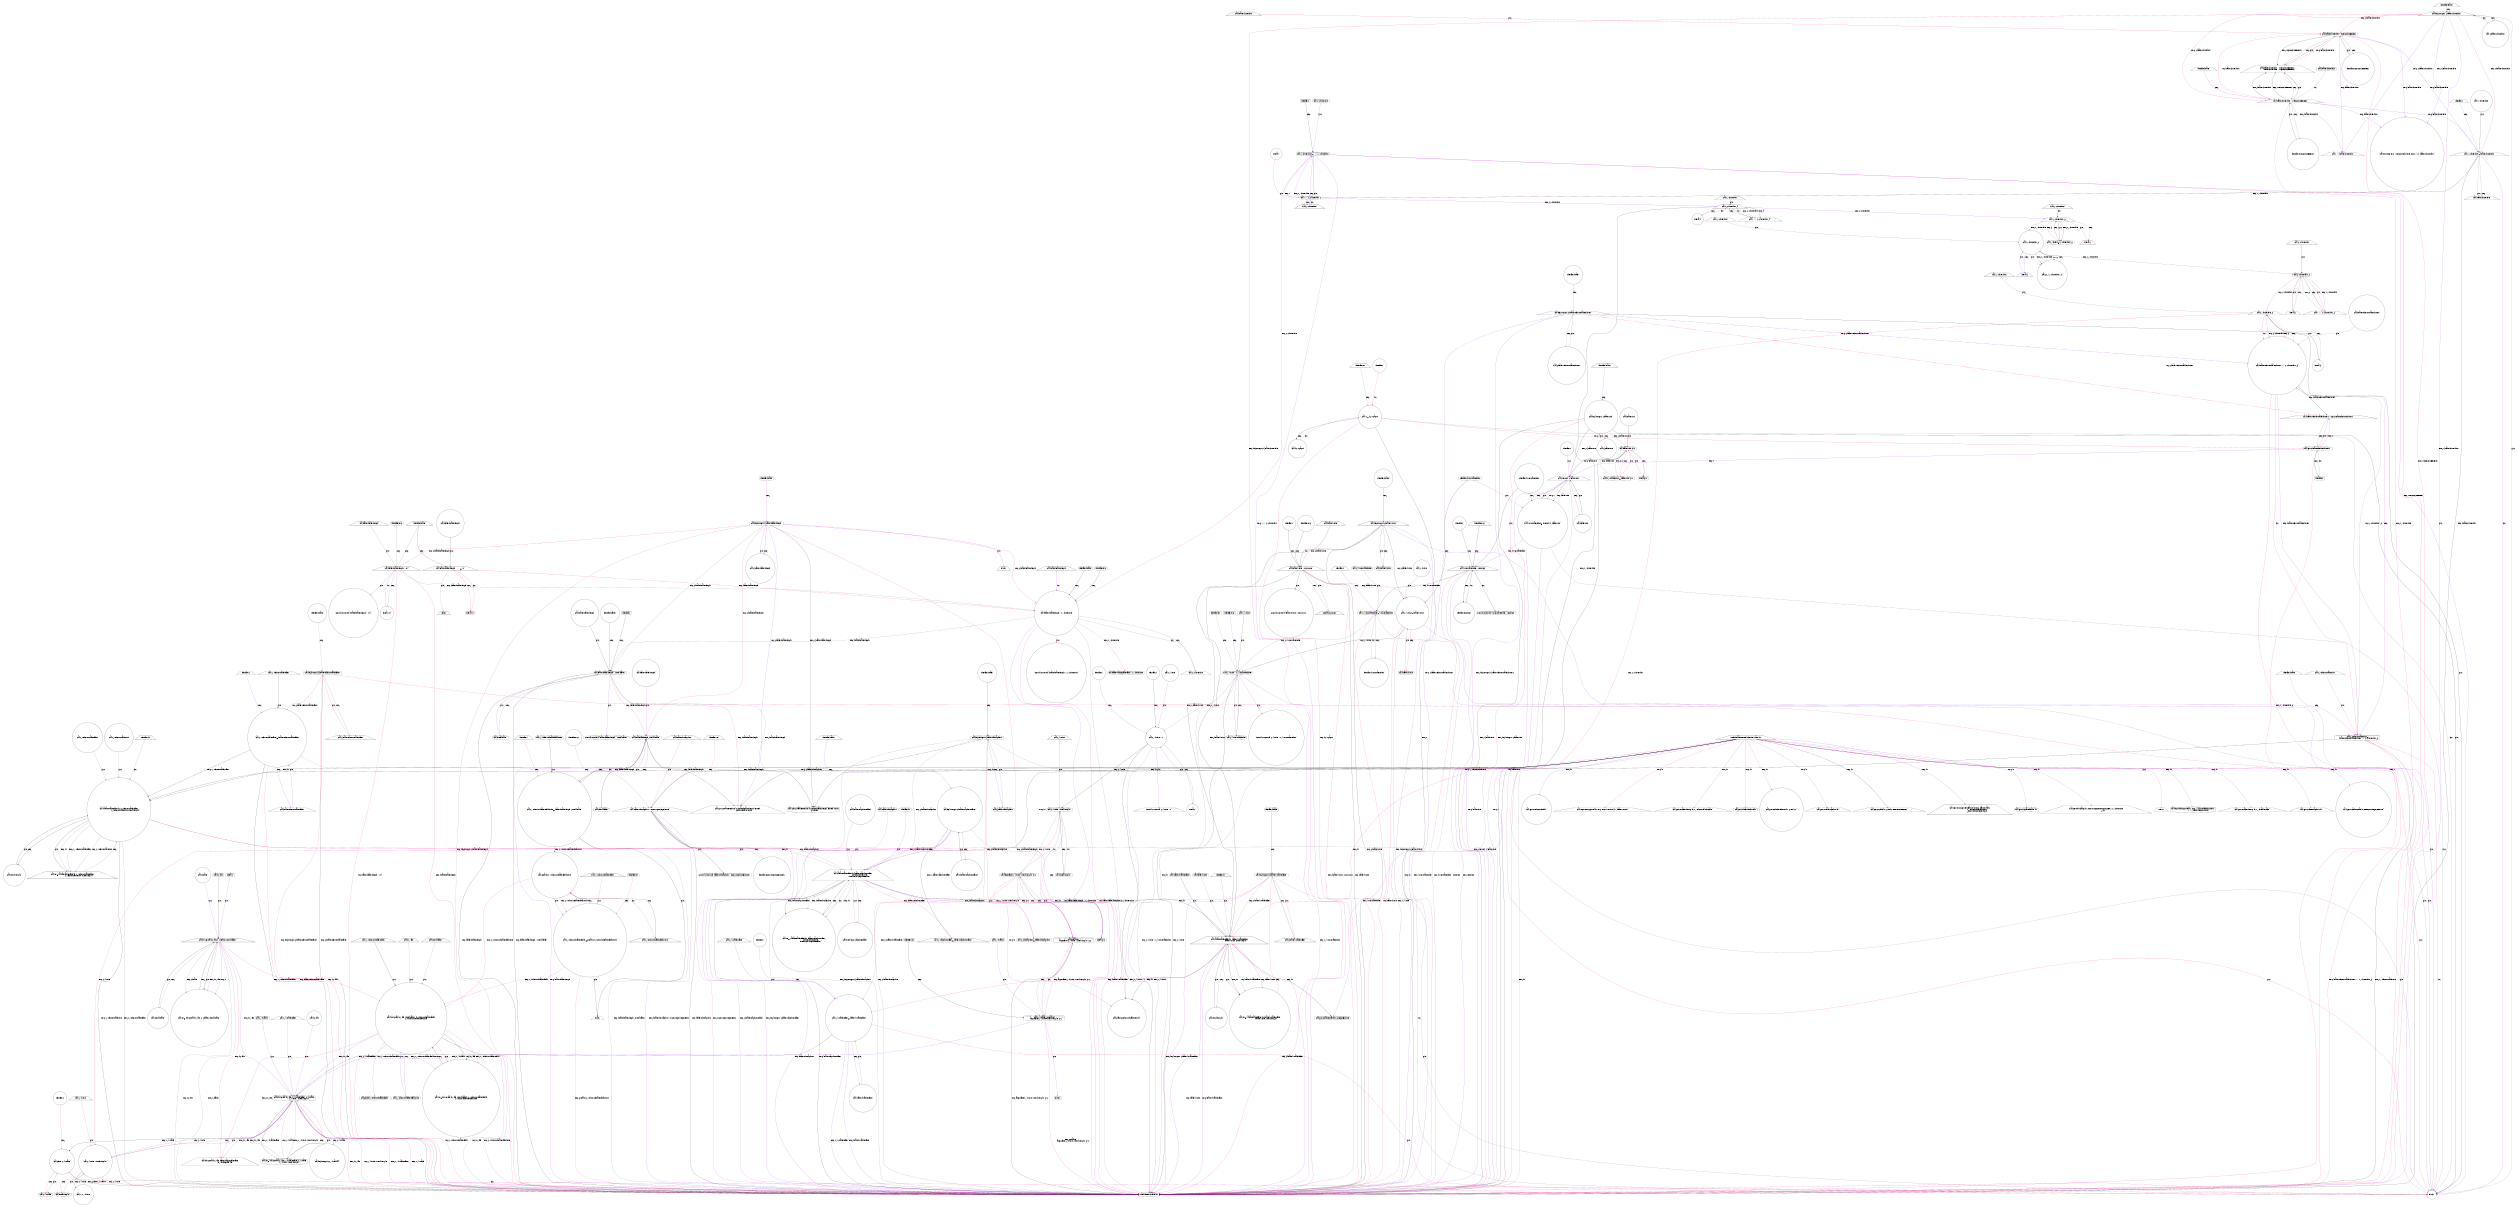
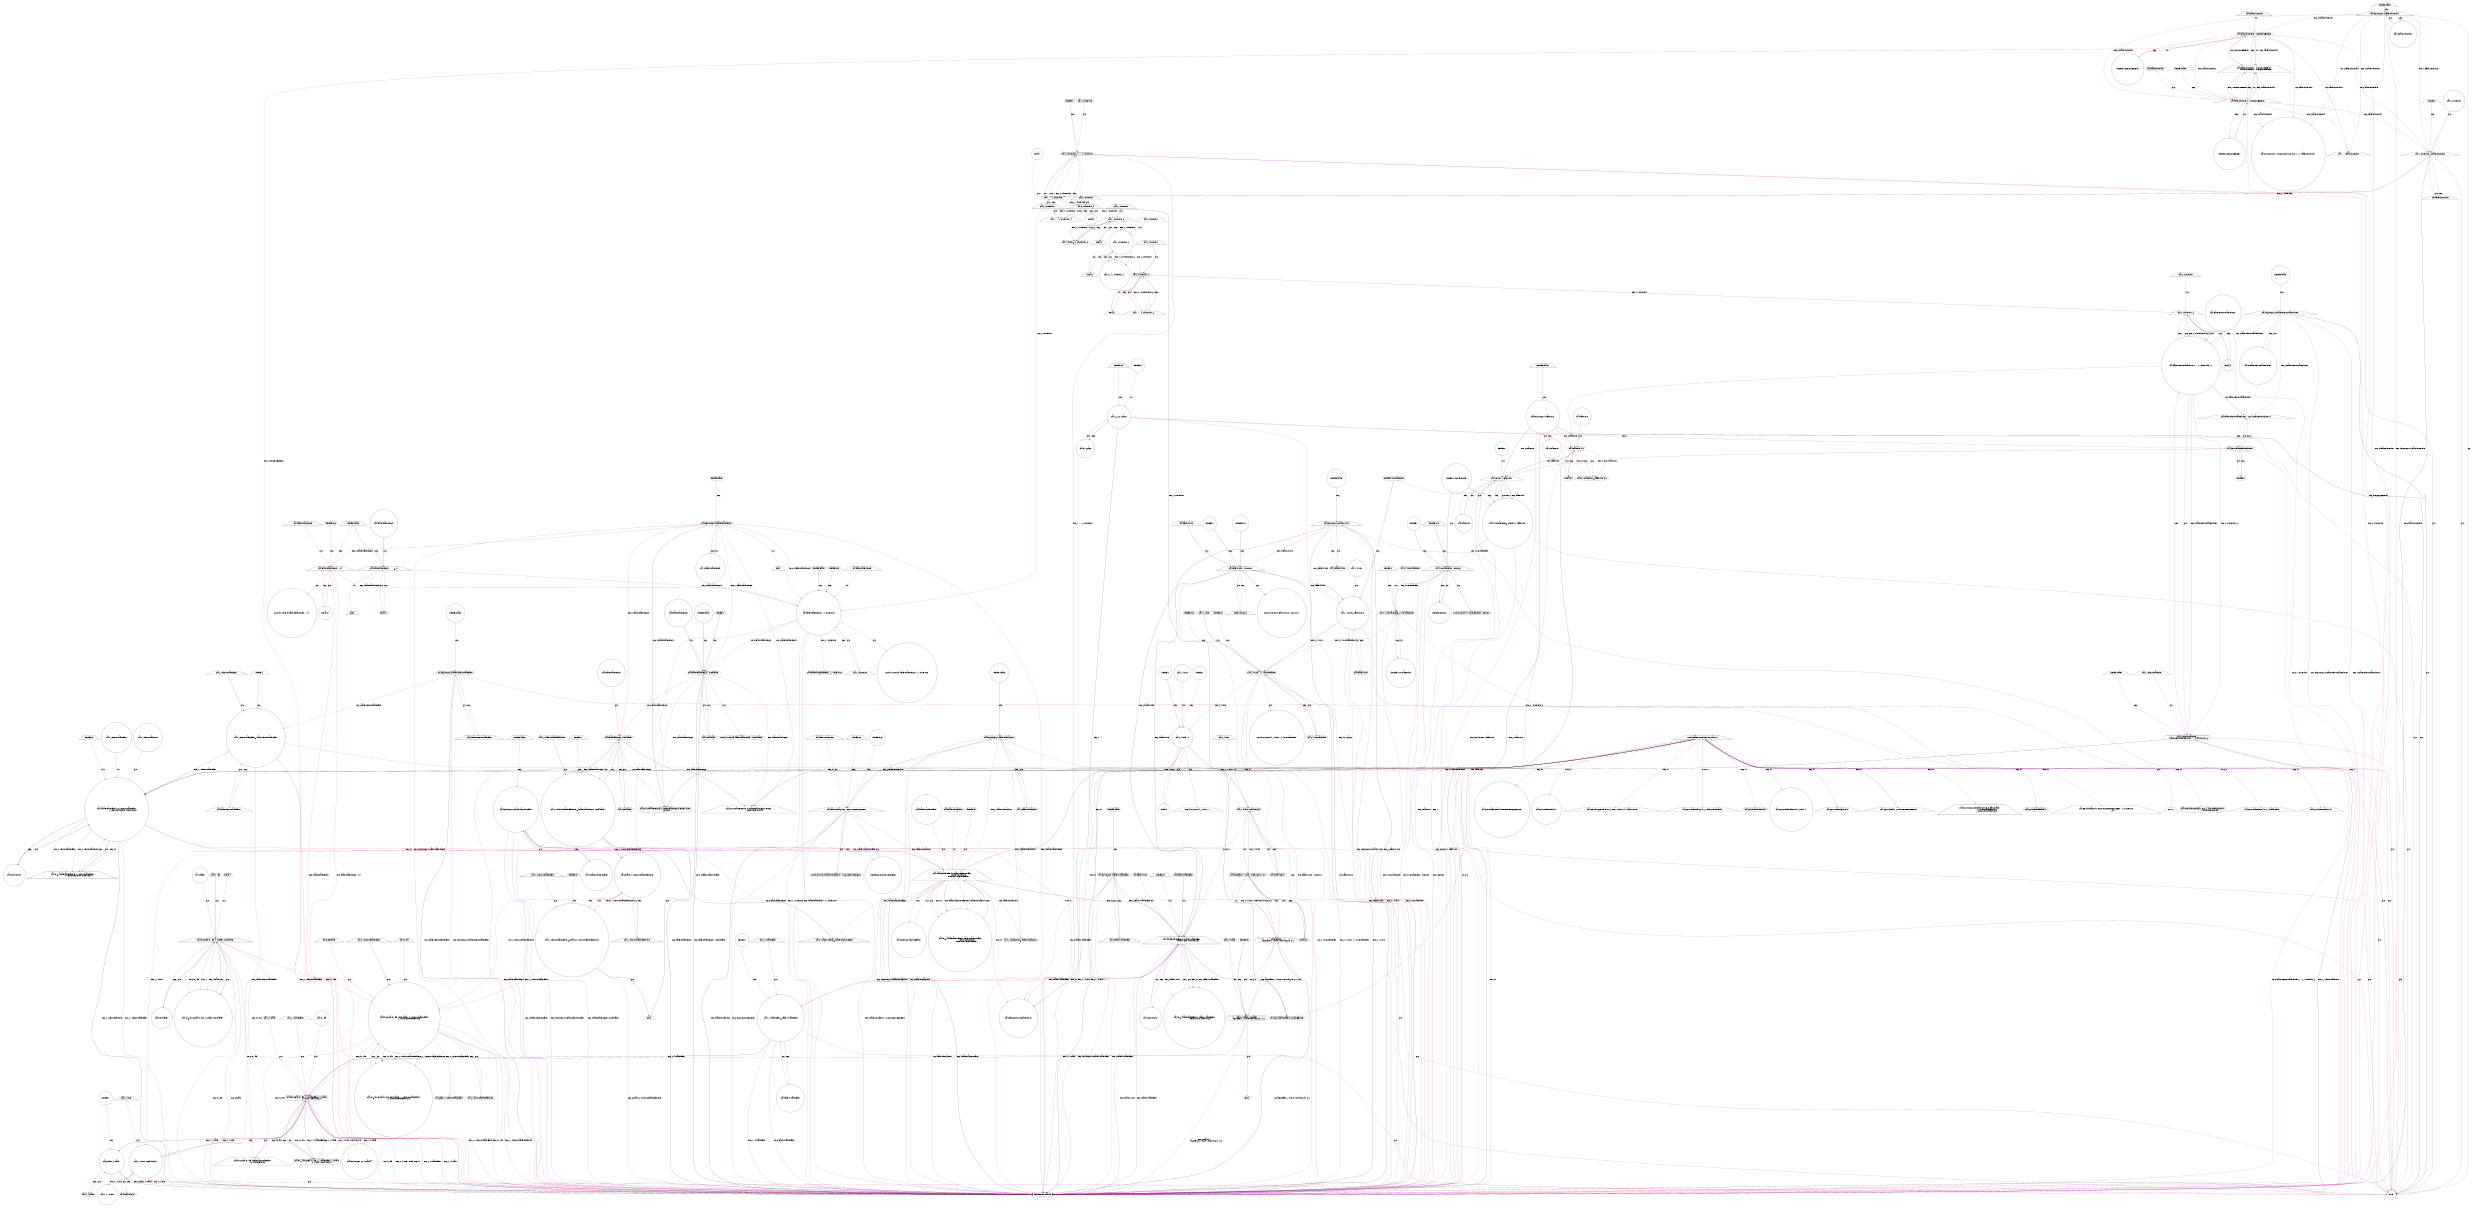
(1500, 778) -> (1170, 619)
